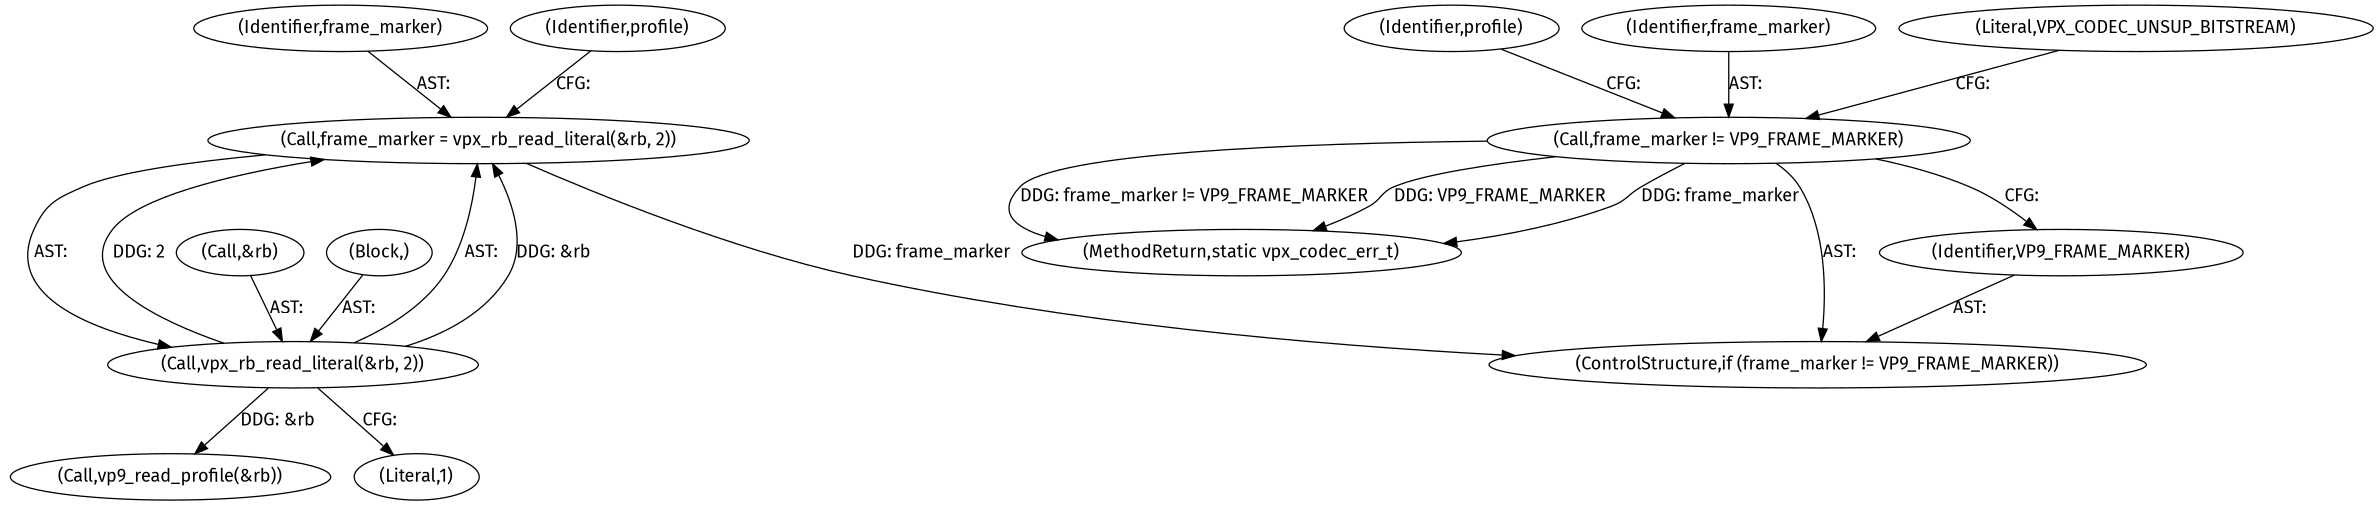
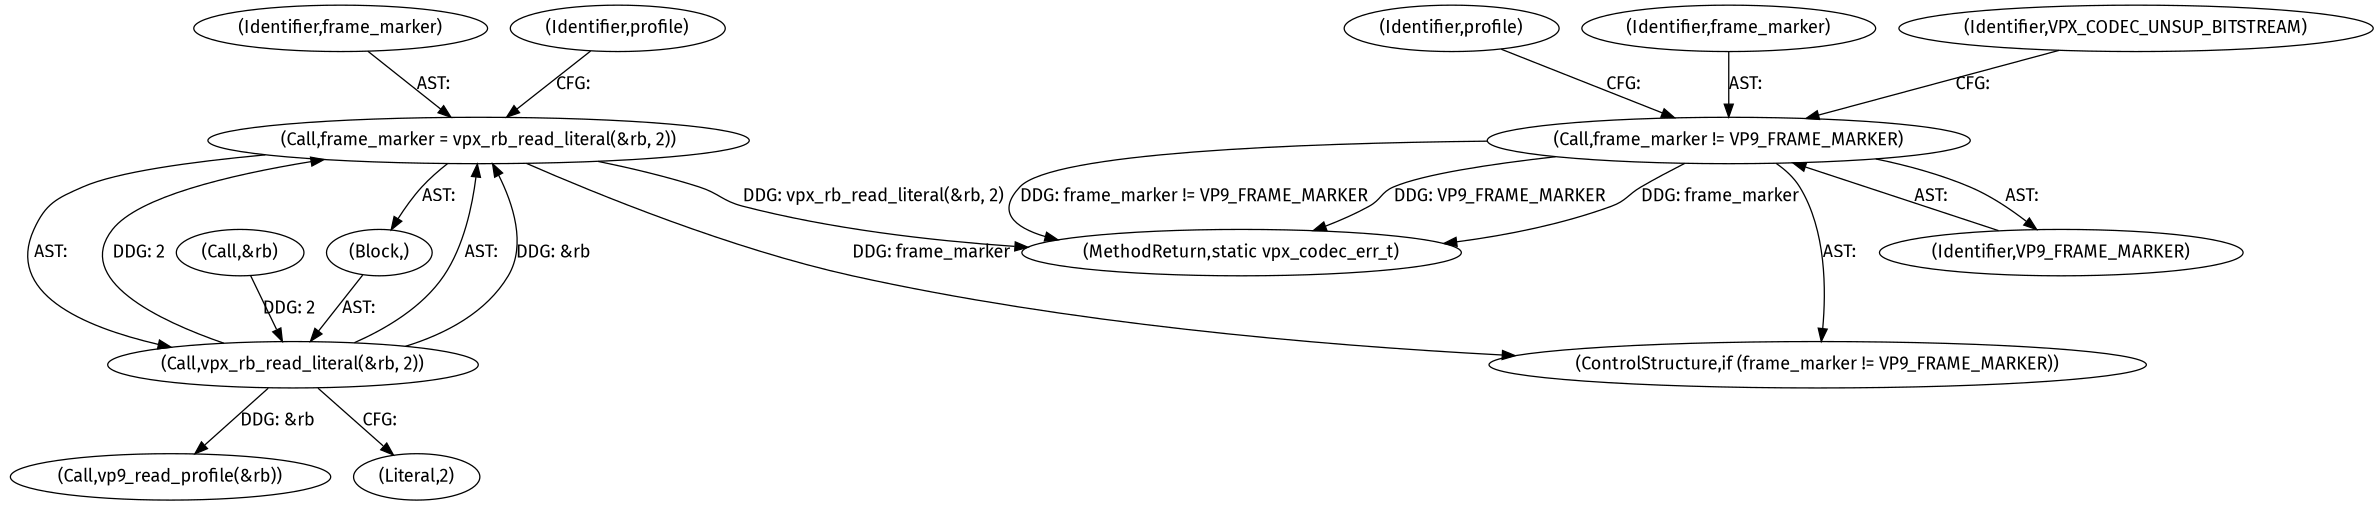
(2136, 28) -> (2136, 28)
none -> (420, 189)
(2025, 197) -> (2025, 197)
none -> (803, 220)
(1946, 306) -> (1902, 199)
(289, 309) -> (289, 309)
(417, 477) -> (417, 477)
